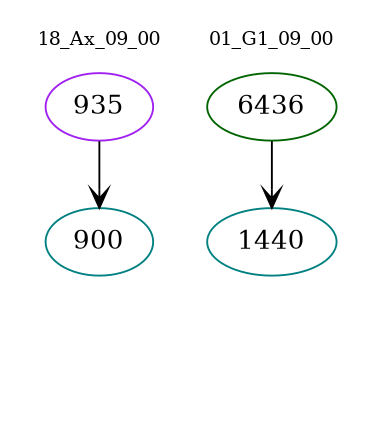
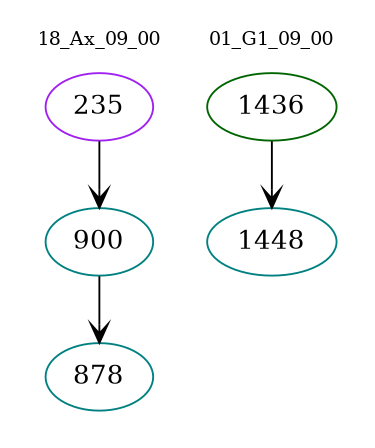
(99, 107) -> (99, 107)
(272, 107) -> (272, 107)
(272, 242) -> (272, 242)
none -> (99, 377)
